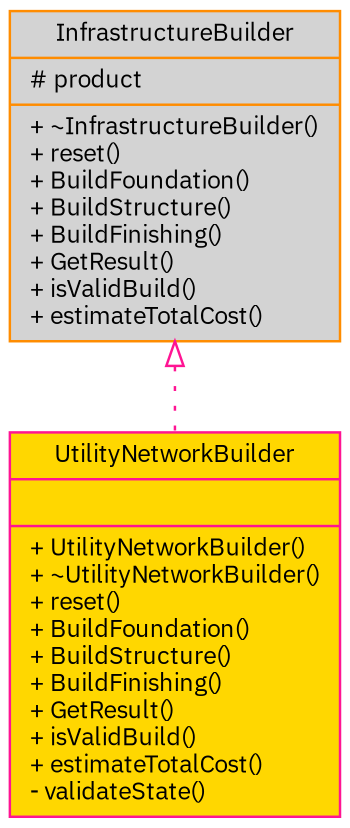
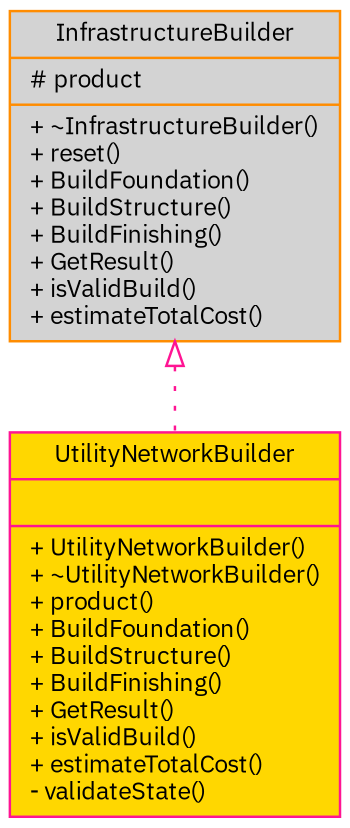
(75, 602) -> (92, 602)
